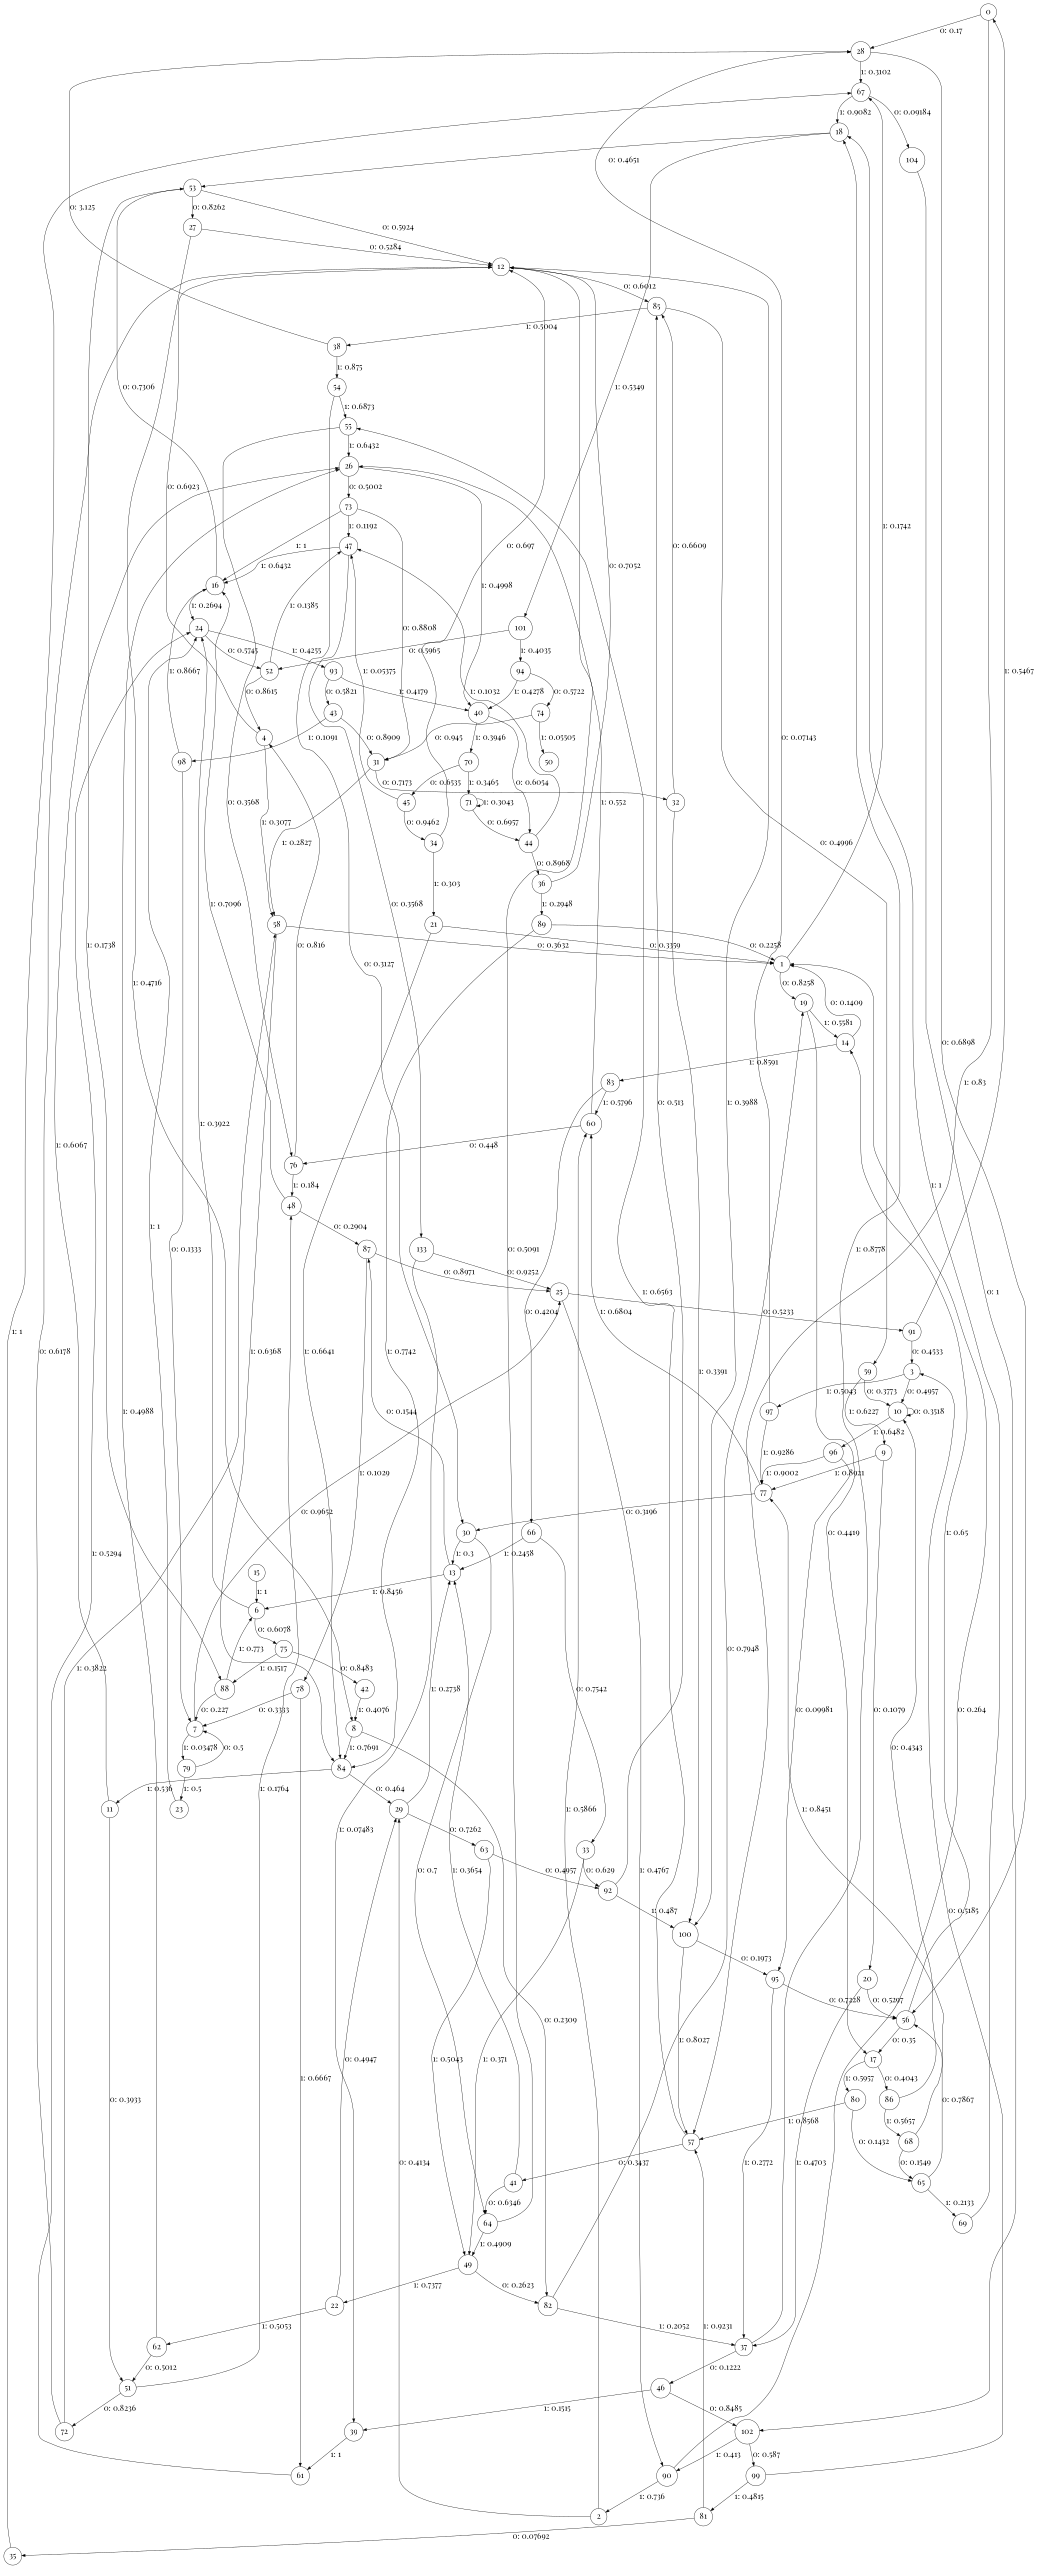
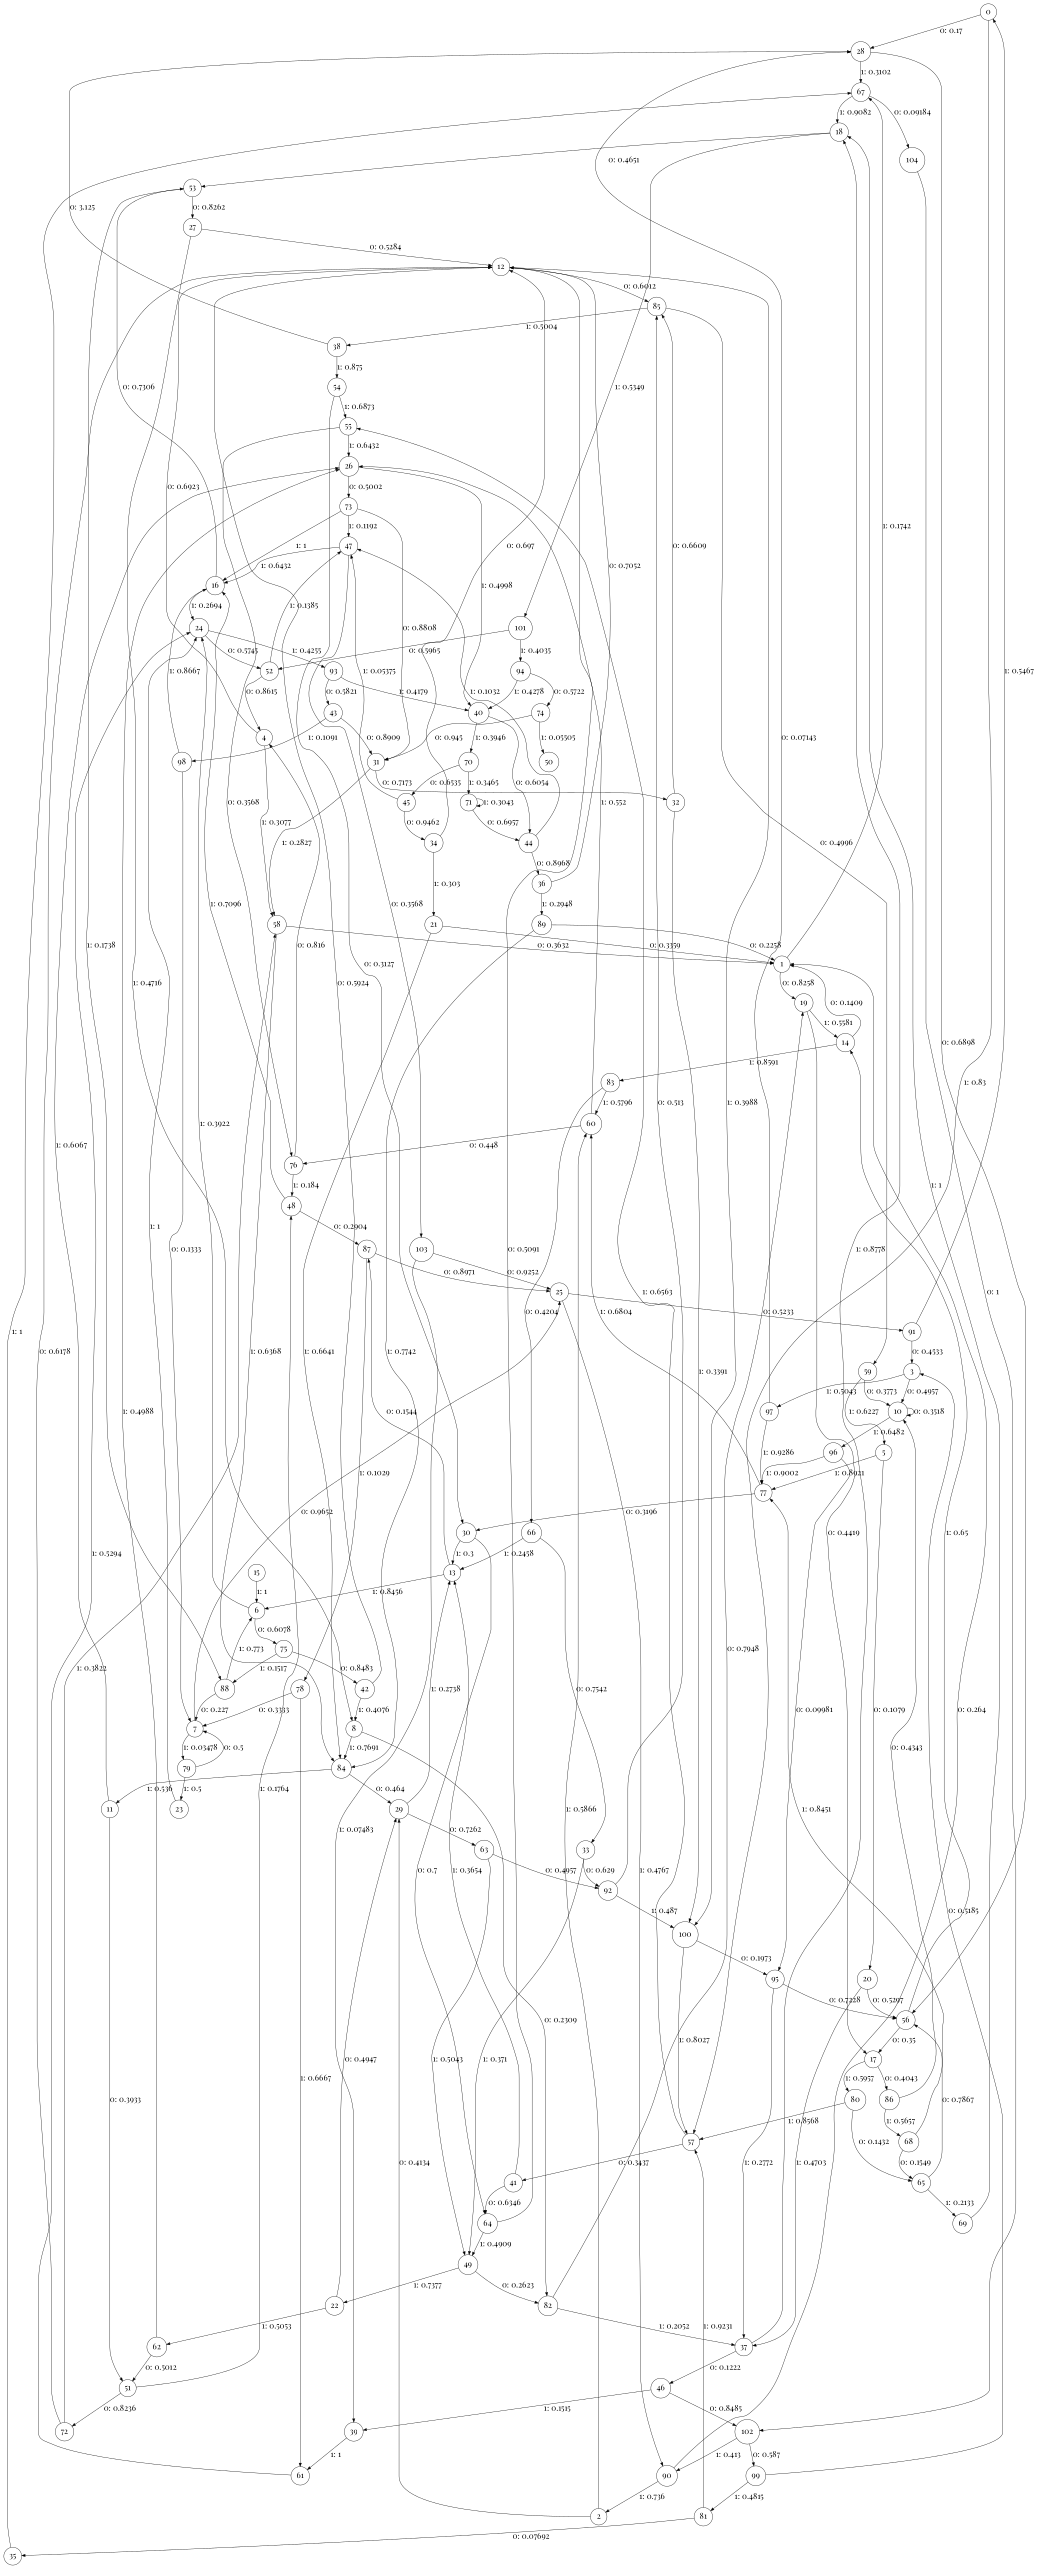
(345, 227) -> (325, 839)
(422, 1249) -> (422, 1249)
(884, 1453) -> (884, 1453)
